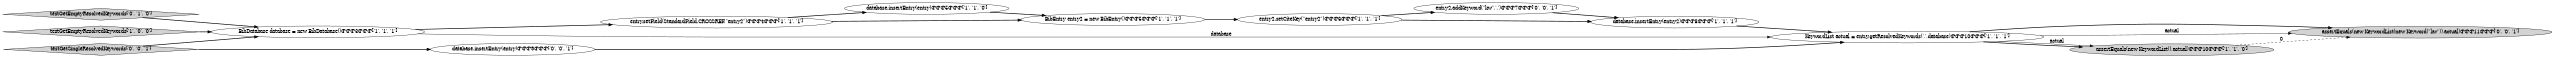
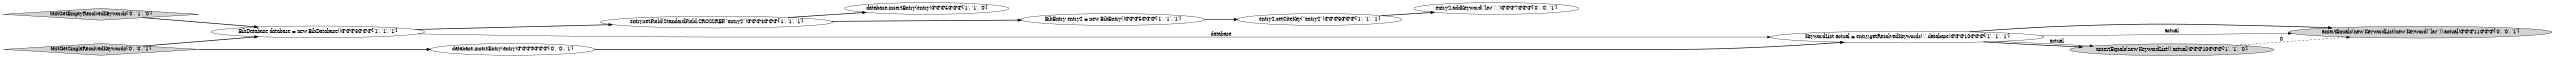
(1016, 14) -> none
(1675, 22) -> none
(101, 32) -> none
